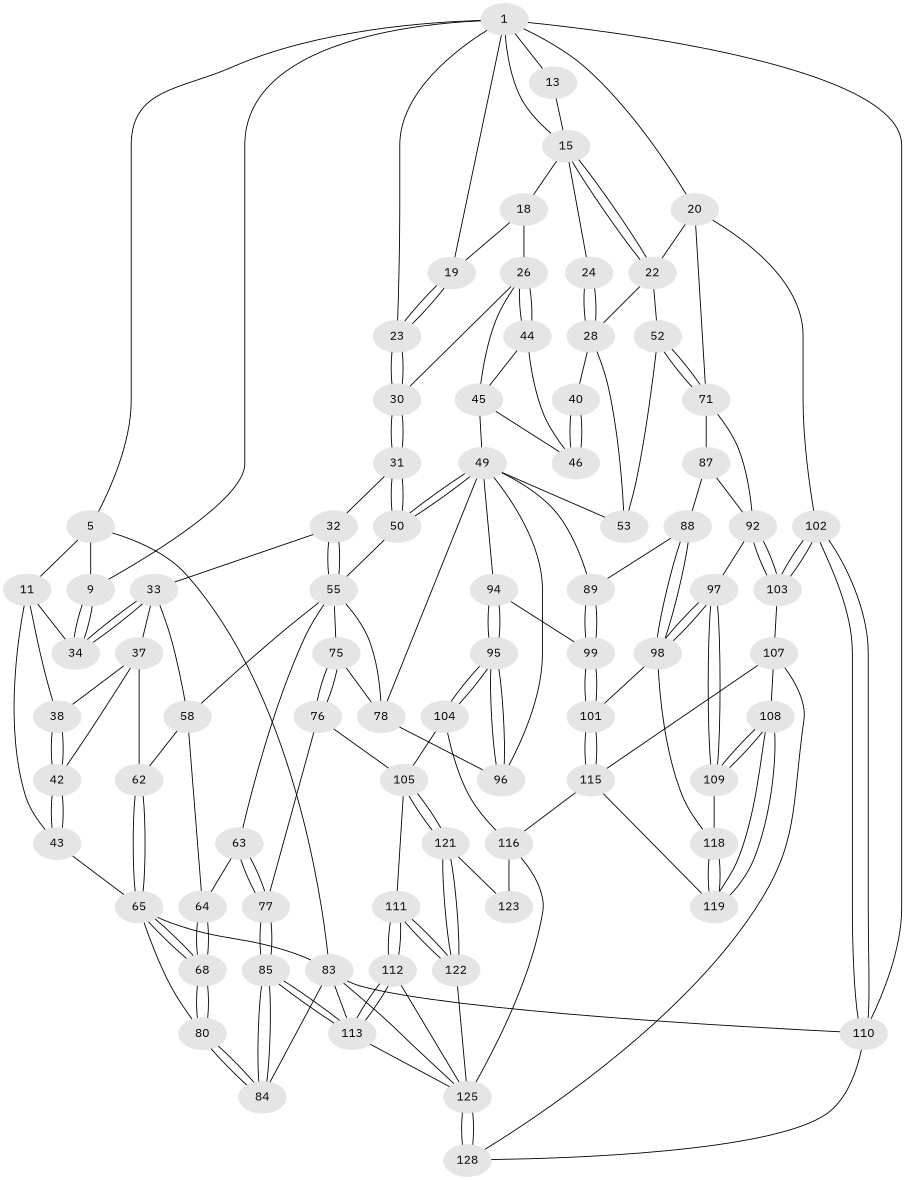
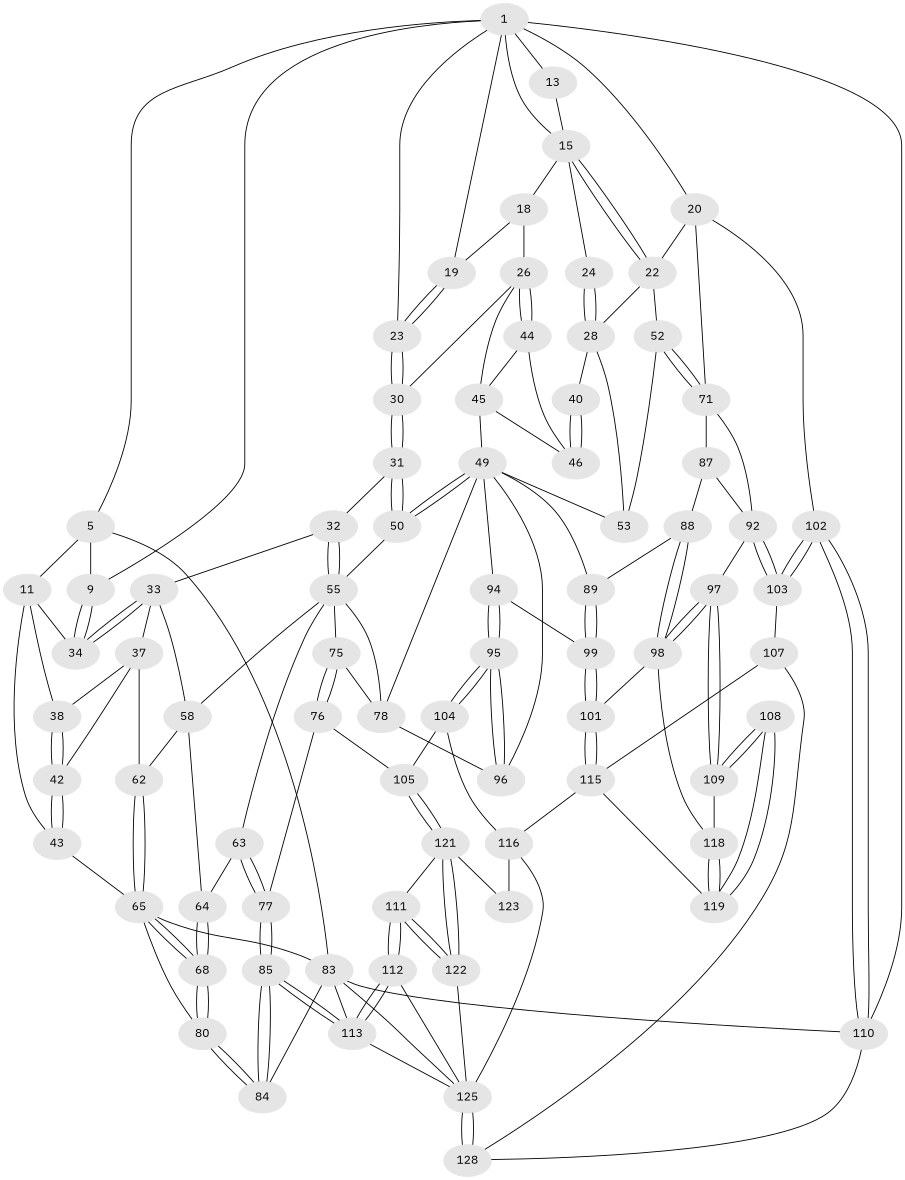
(772, 685) -> none
(400, 844) -> (421, 875)
